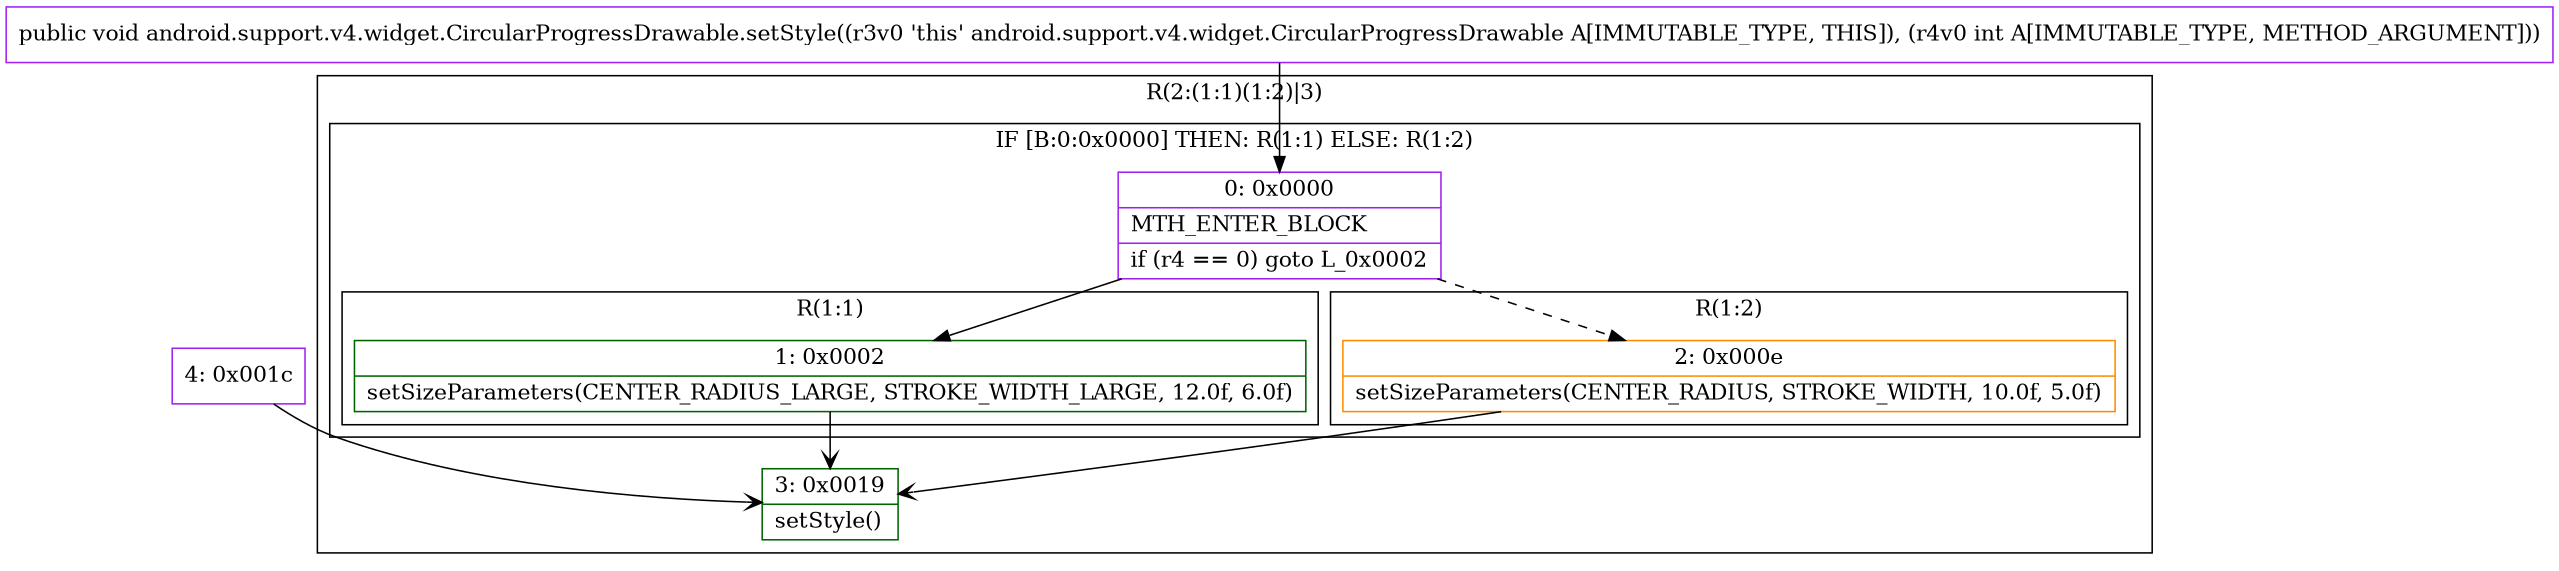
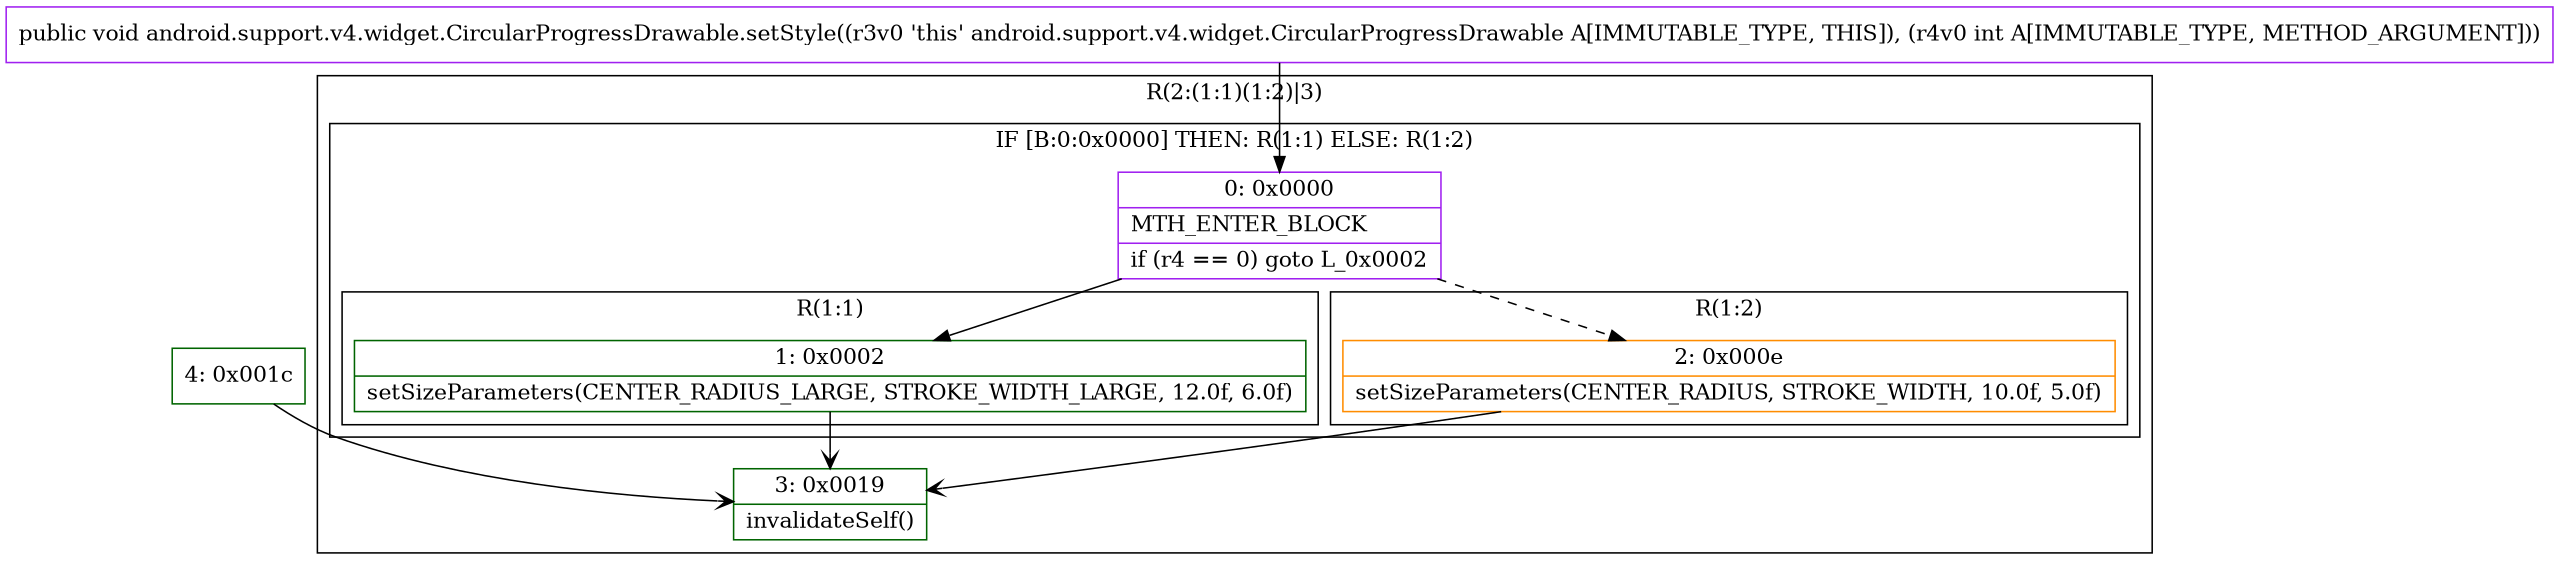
(239, 376) -> (239, 376)
(829, 521) -> (830, 521)
